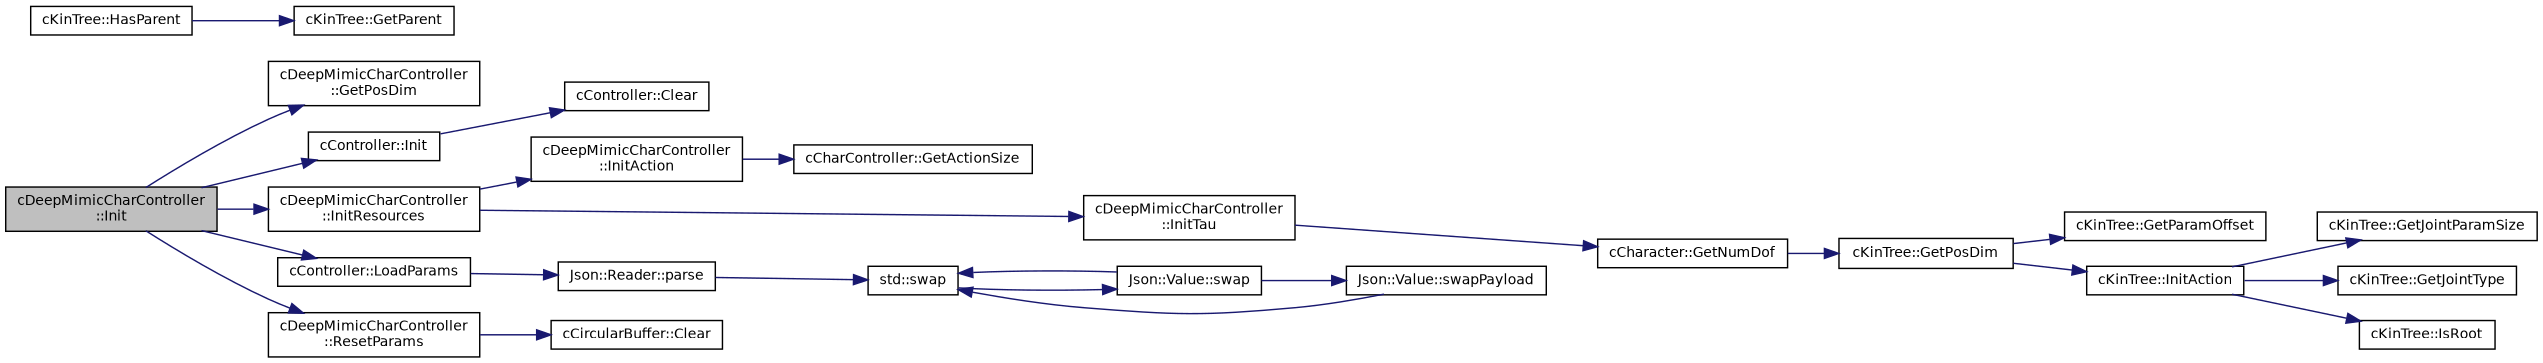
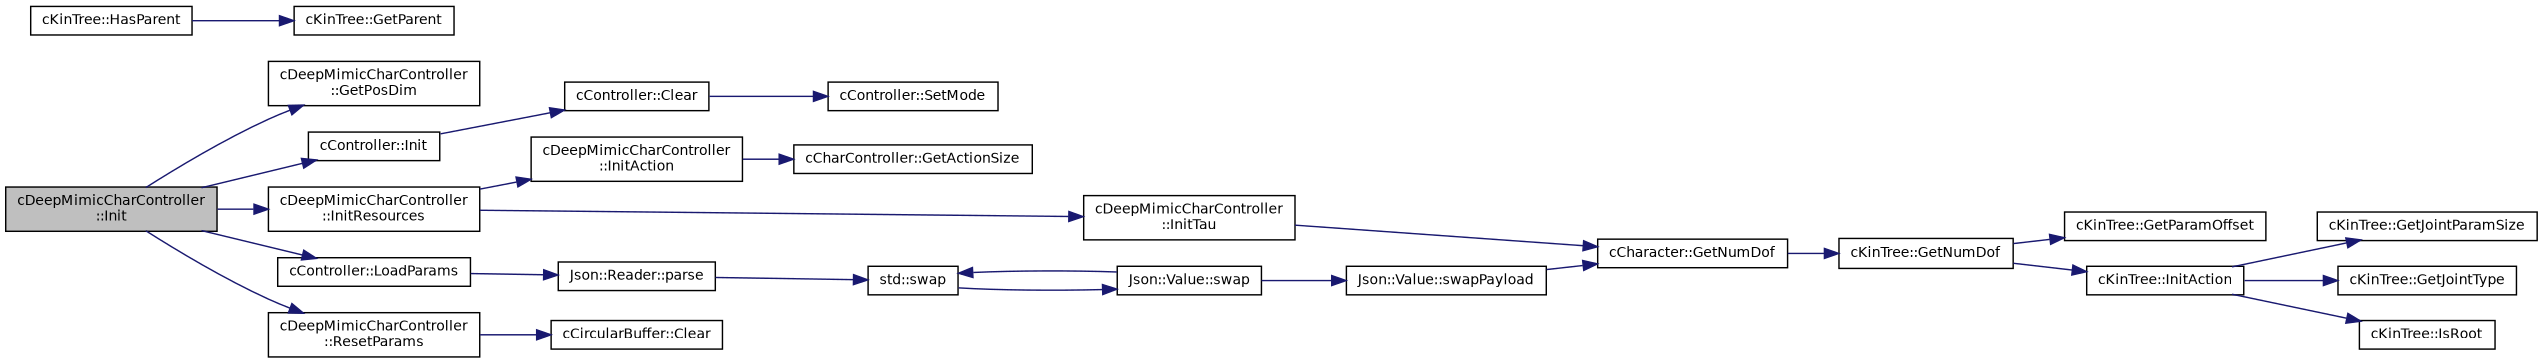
none -> (913, 96)
(1926, 253) -> (1926, 253)
(1178, 313) -> (1565, 268)
